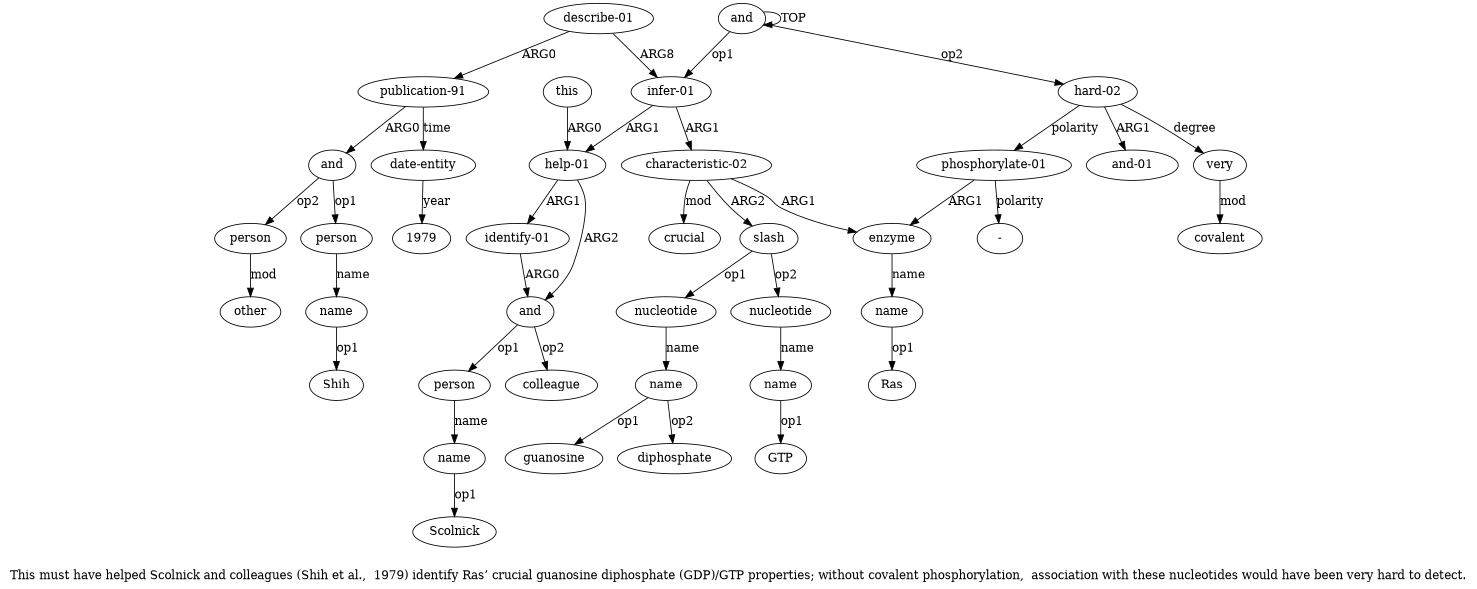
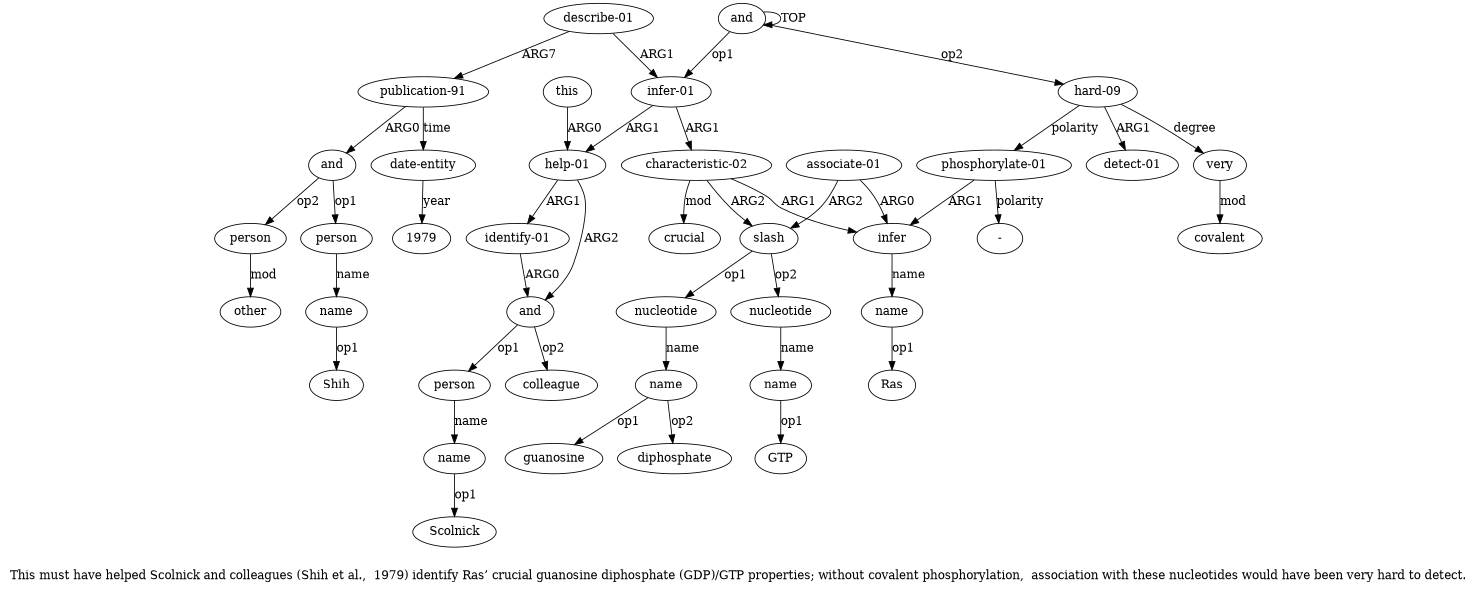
(539, 55) -> (539, 55)
(657, 55) -> (657, 55)
(1098, 92) -> (1098, 92)
none -> (844, 165)
(1132, 165) -> (1132, 165)
(892, 239) -> (892, 239)
